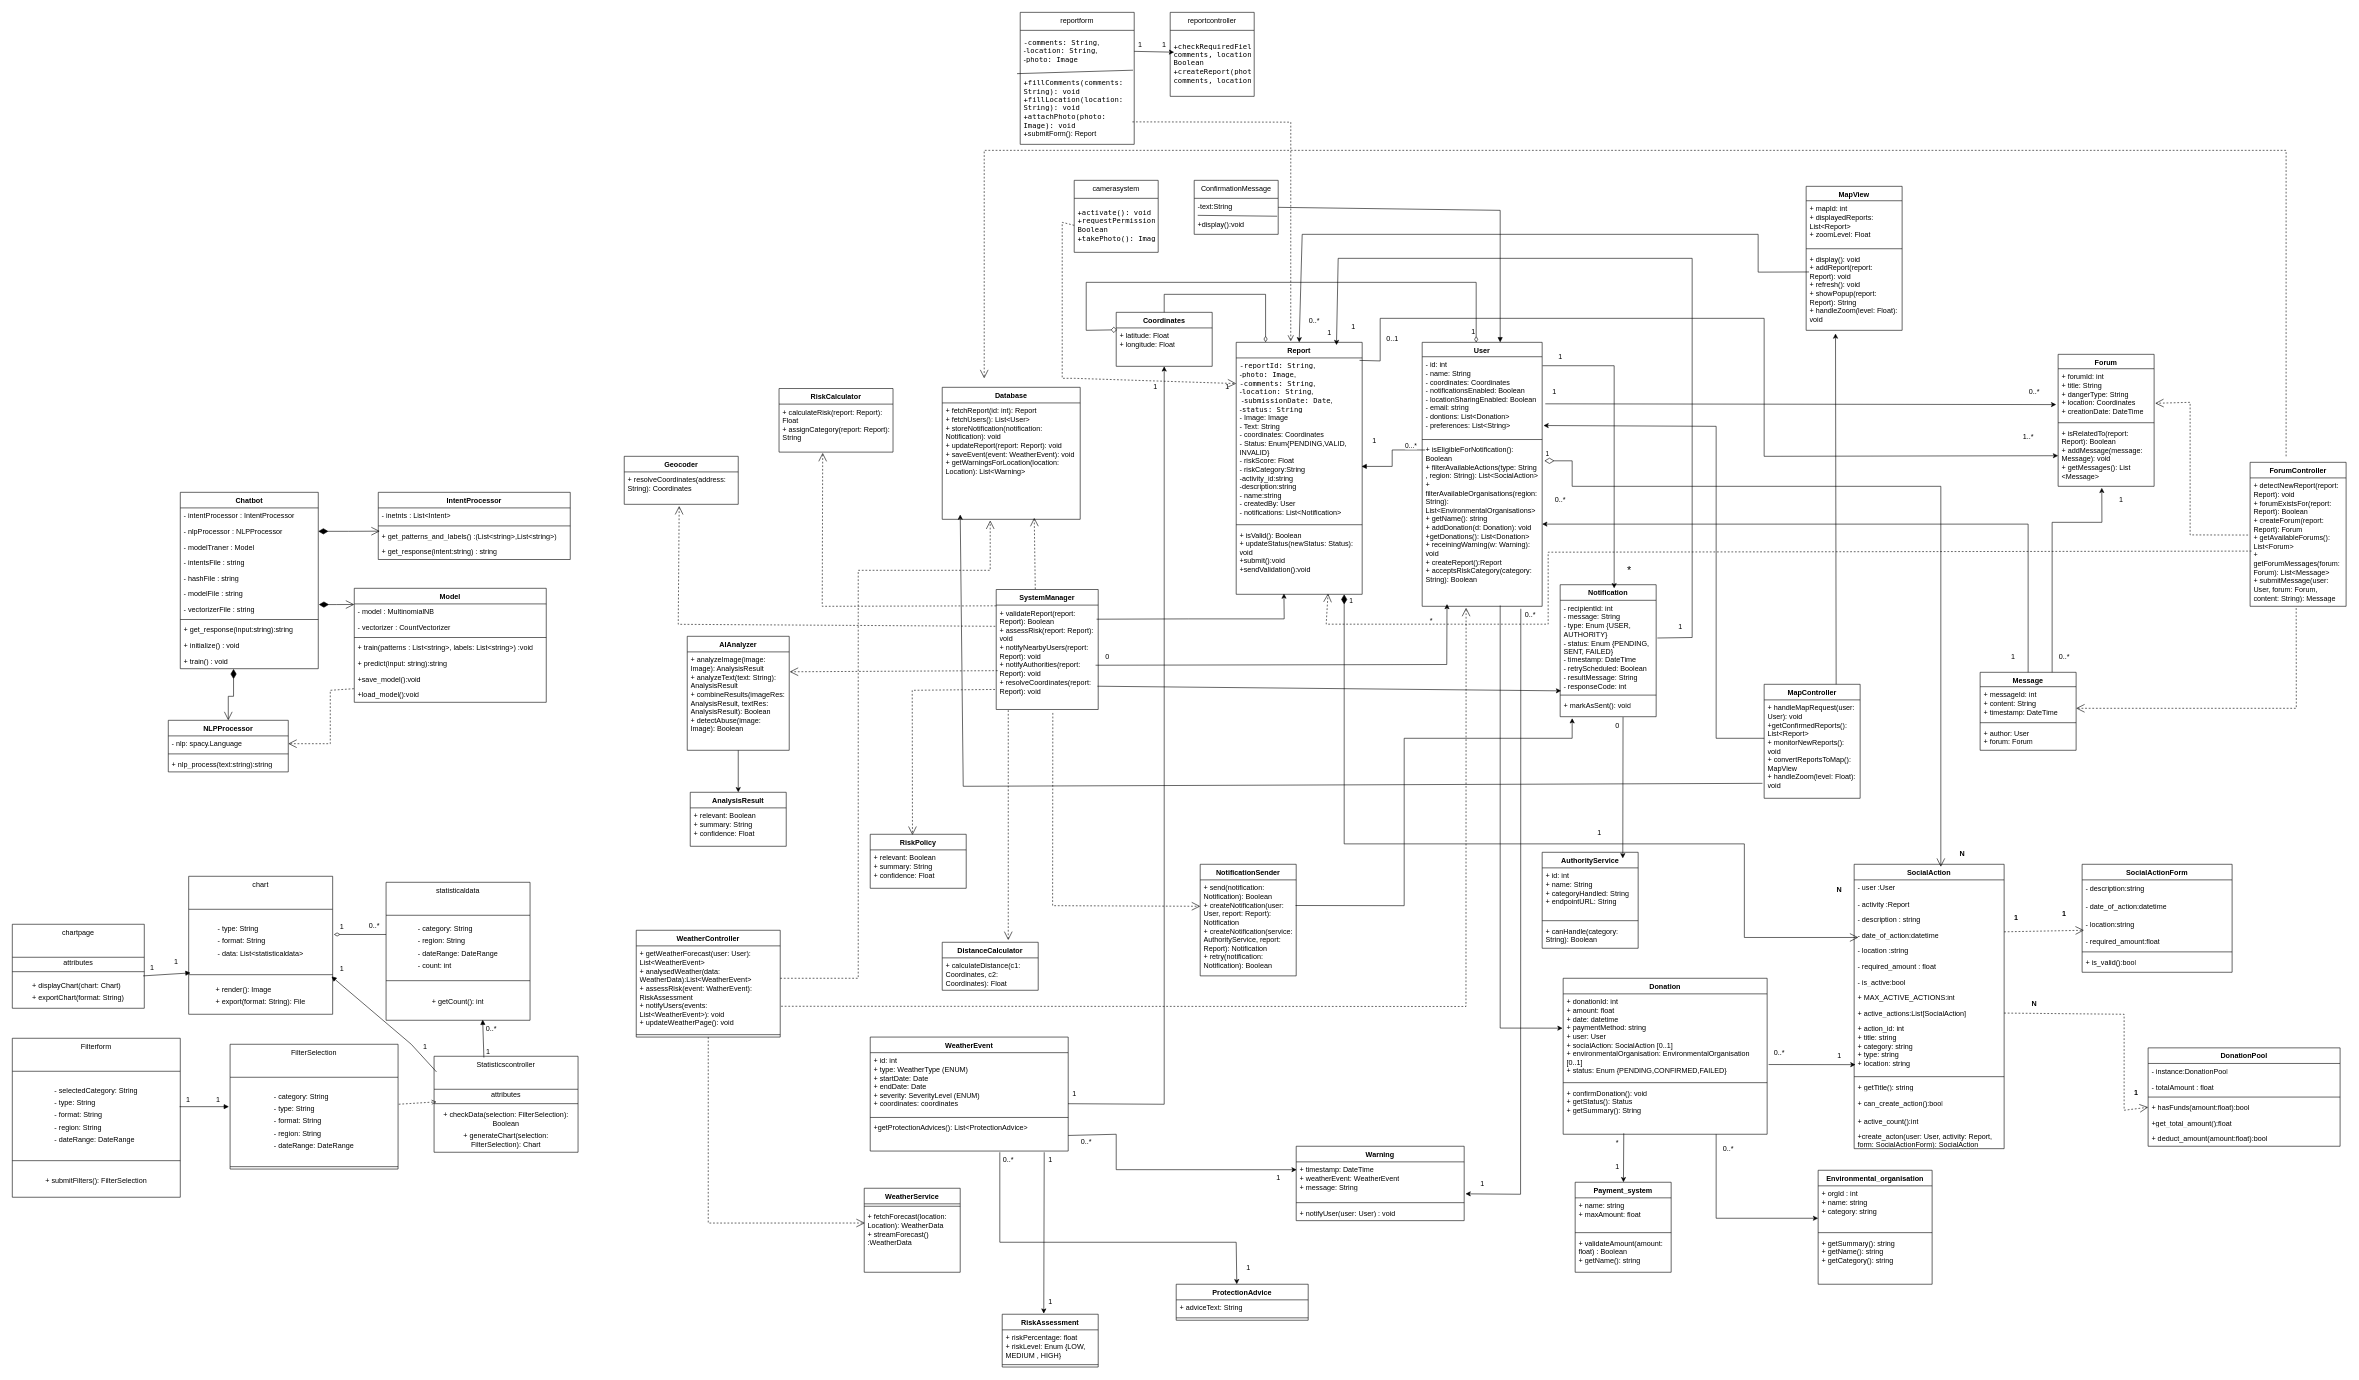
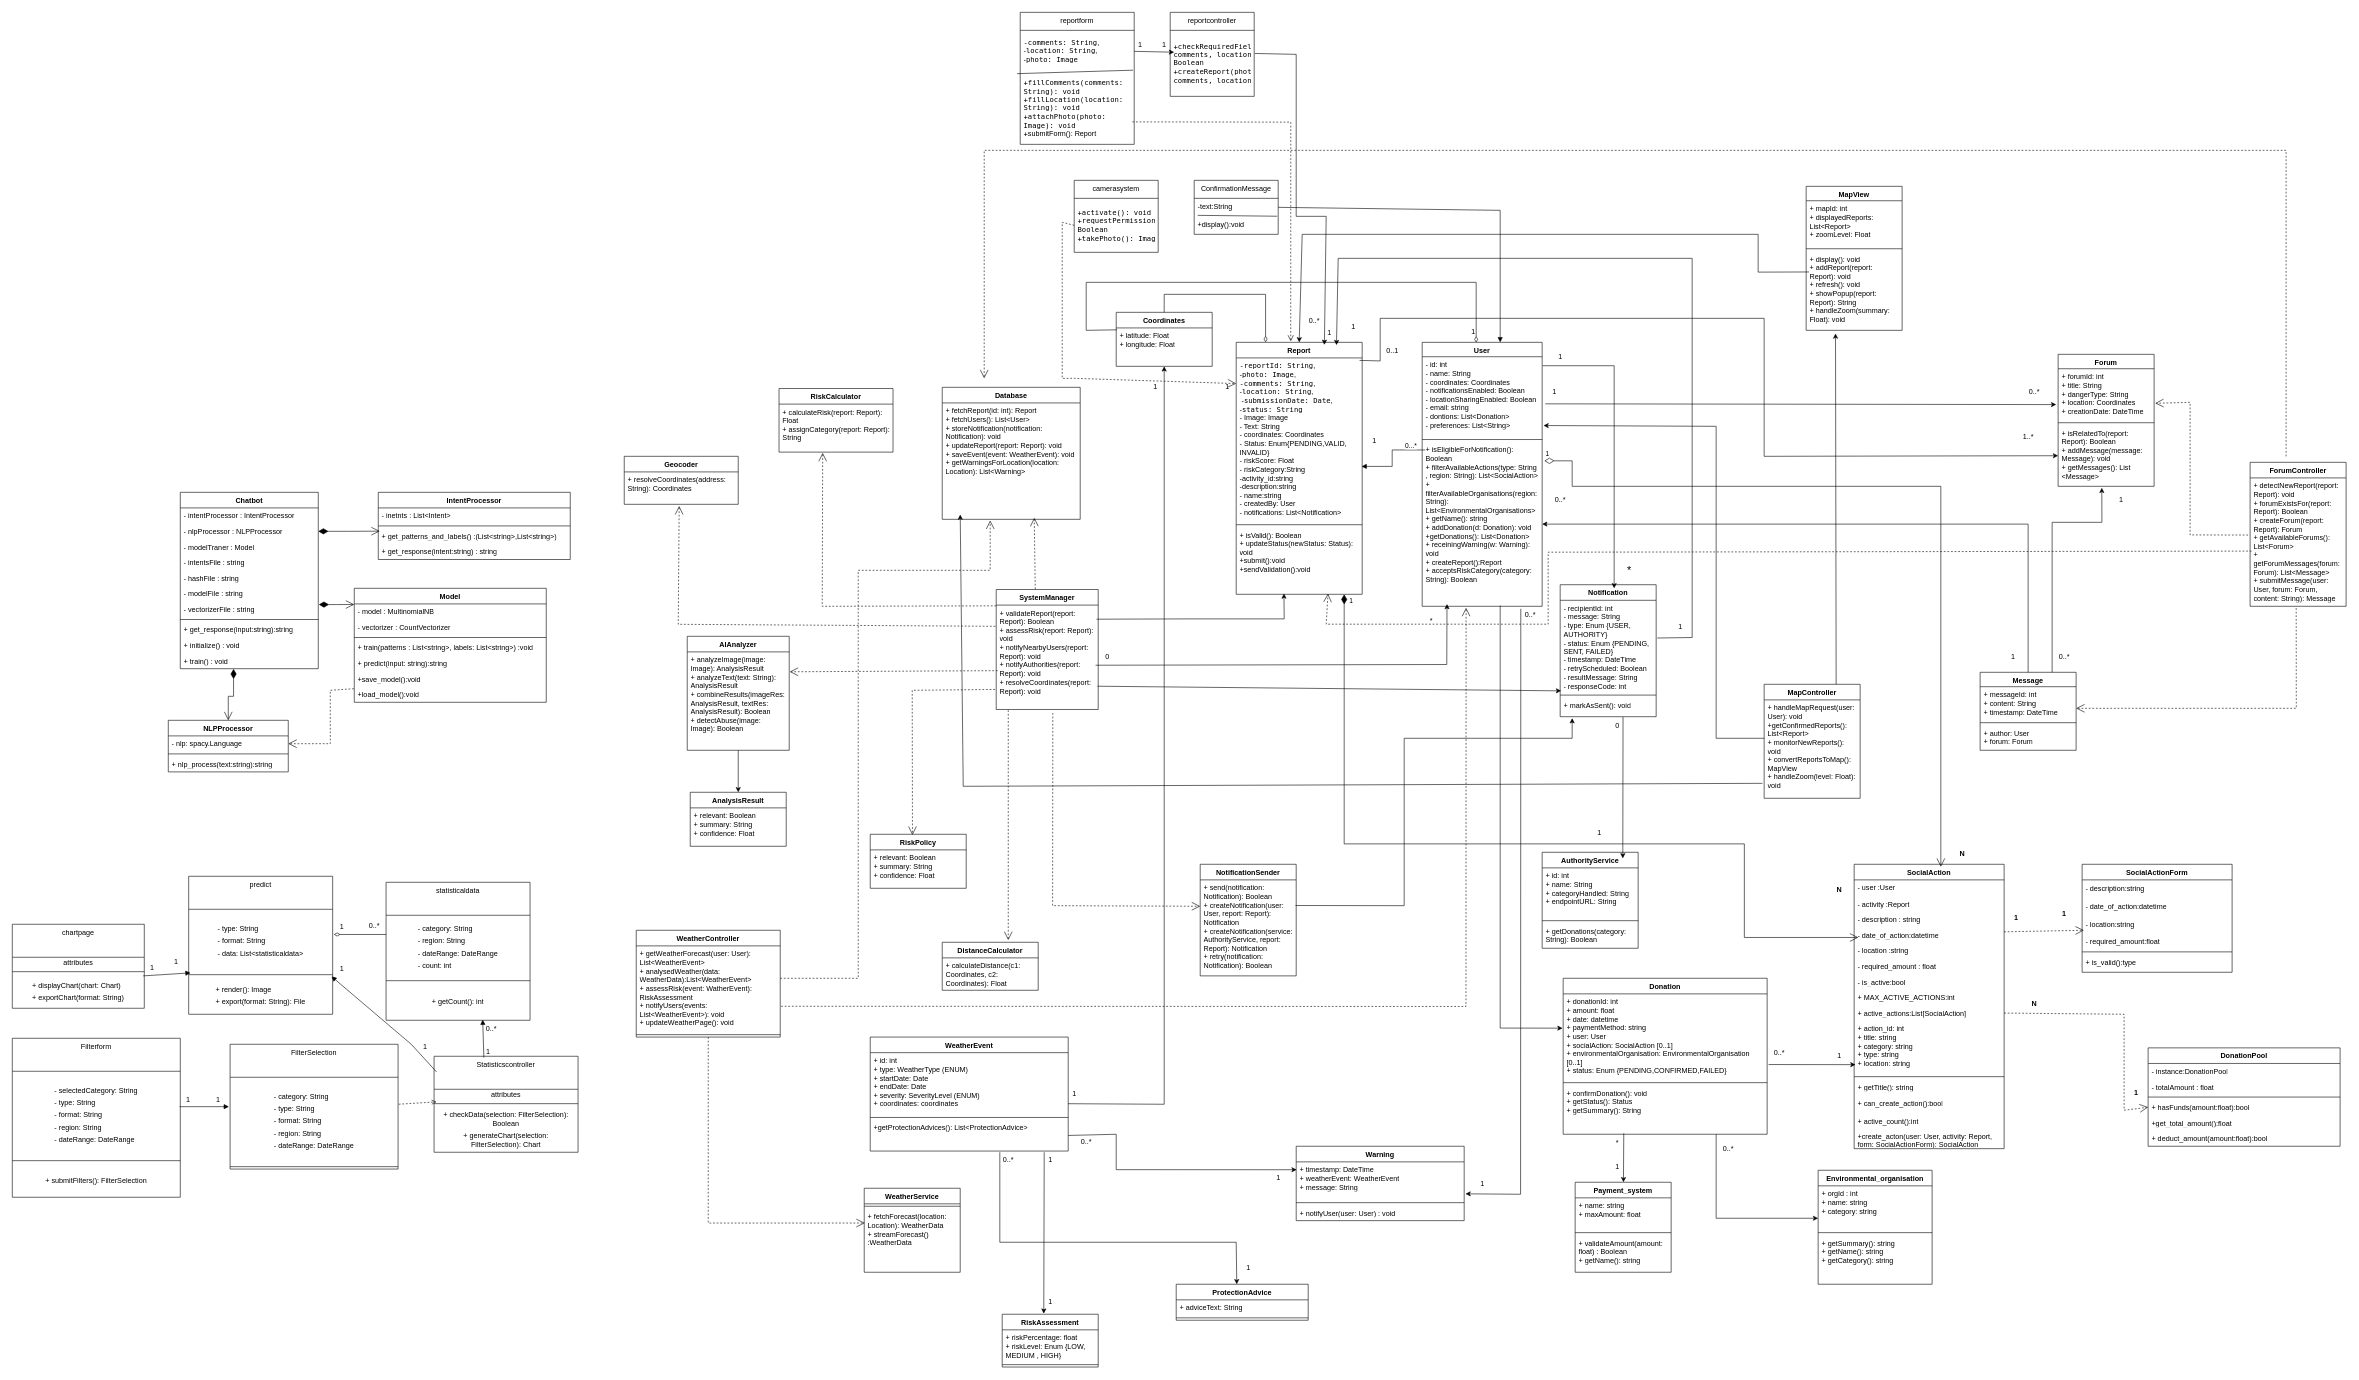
none -> (1310, 216)
(1855, 290) -> (1855, 290)
(1110, 330) -> (1112, 330)
(1392, 339) -> (1392, 351)
(261, 885) -> (261, 885)
(1591, 936) -> (1591, 936)
(2115, 963) -> (2115, 963)
